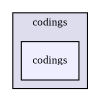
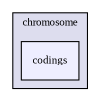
(50, 23) -> (50, 23)
